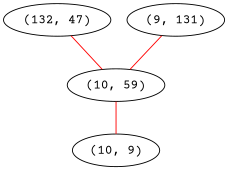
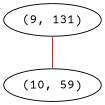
(57, 20) -> none
(116, 150) -> none
